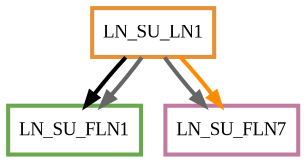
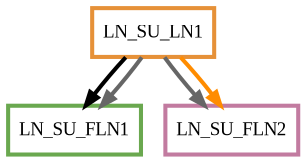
(232, 130) -> (232, 130)
